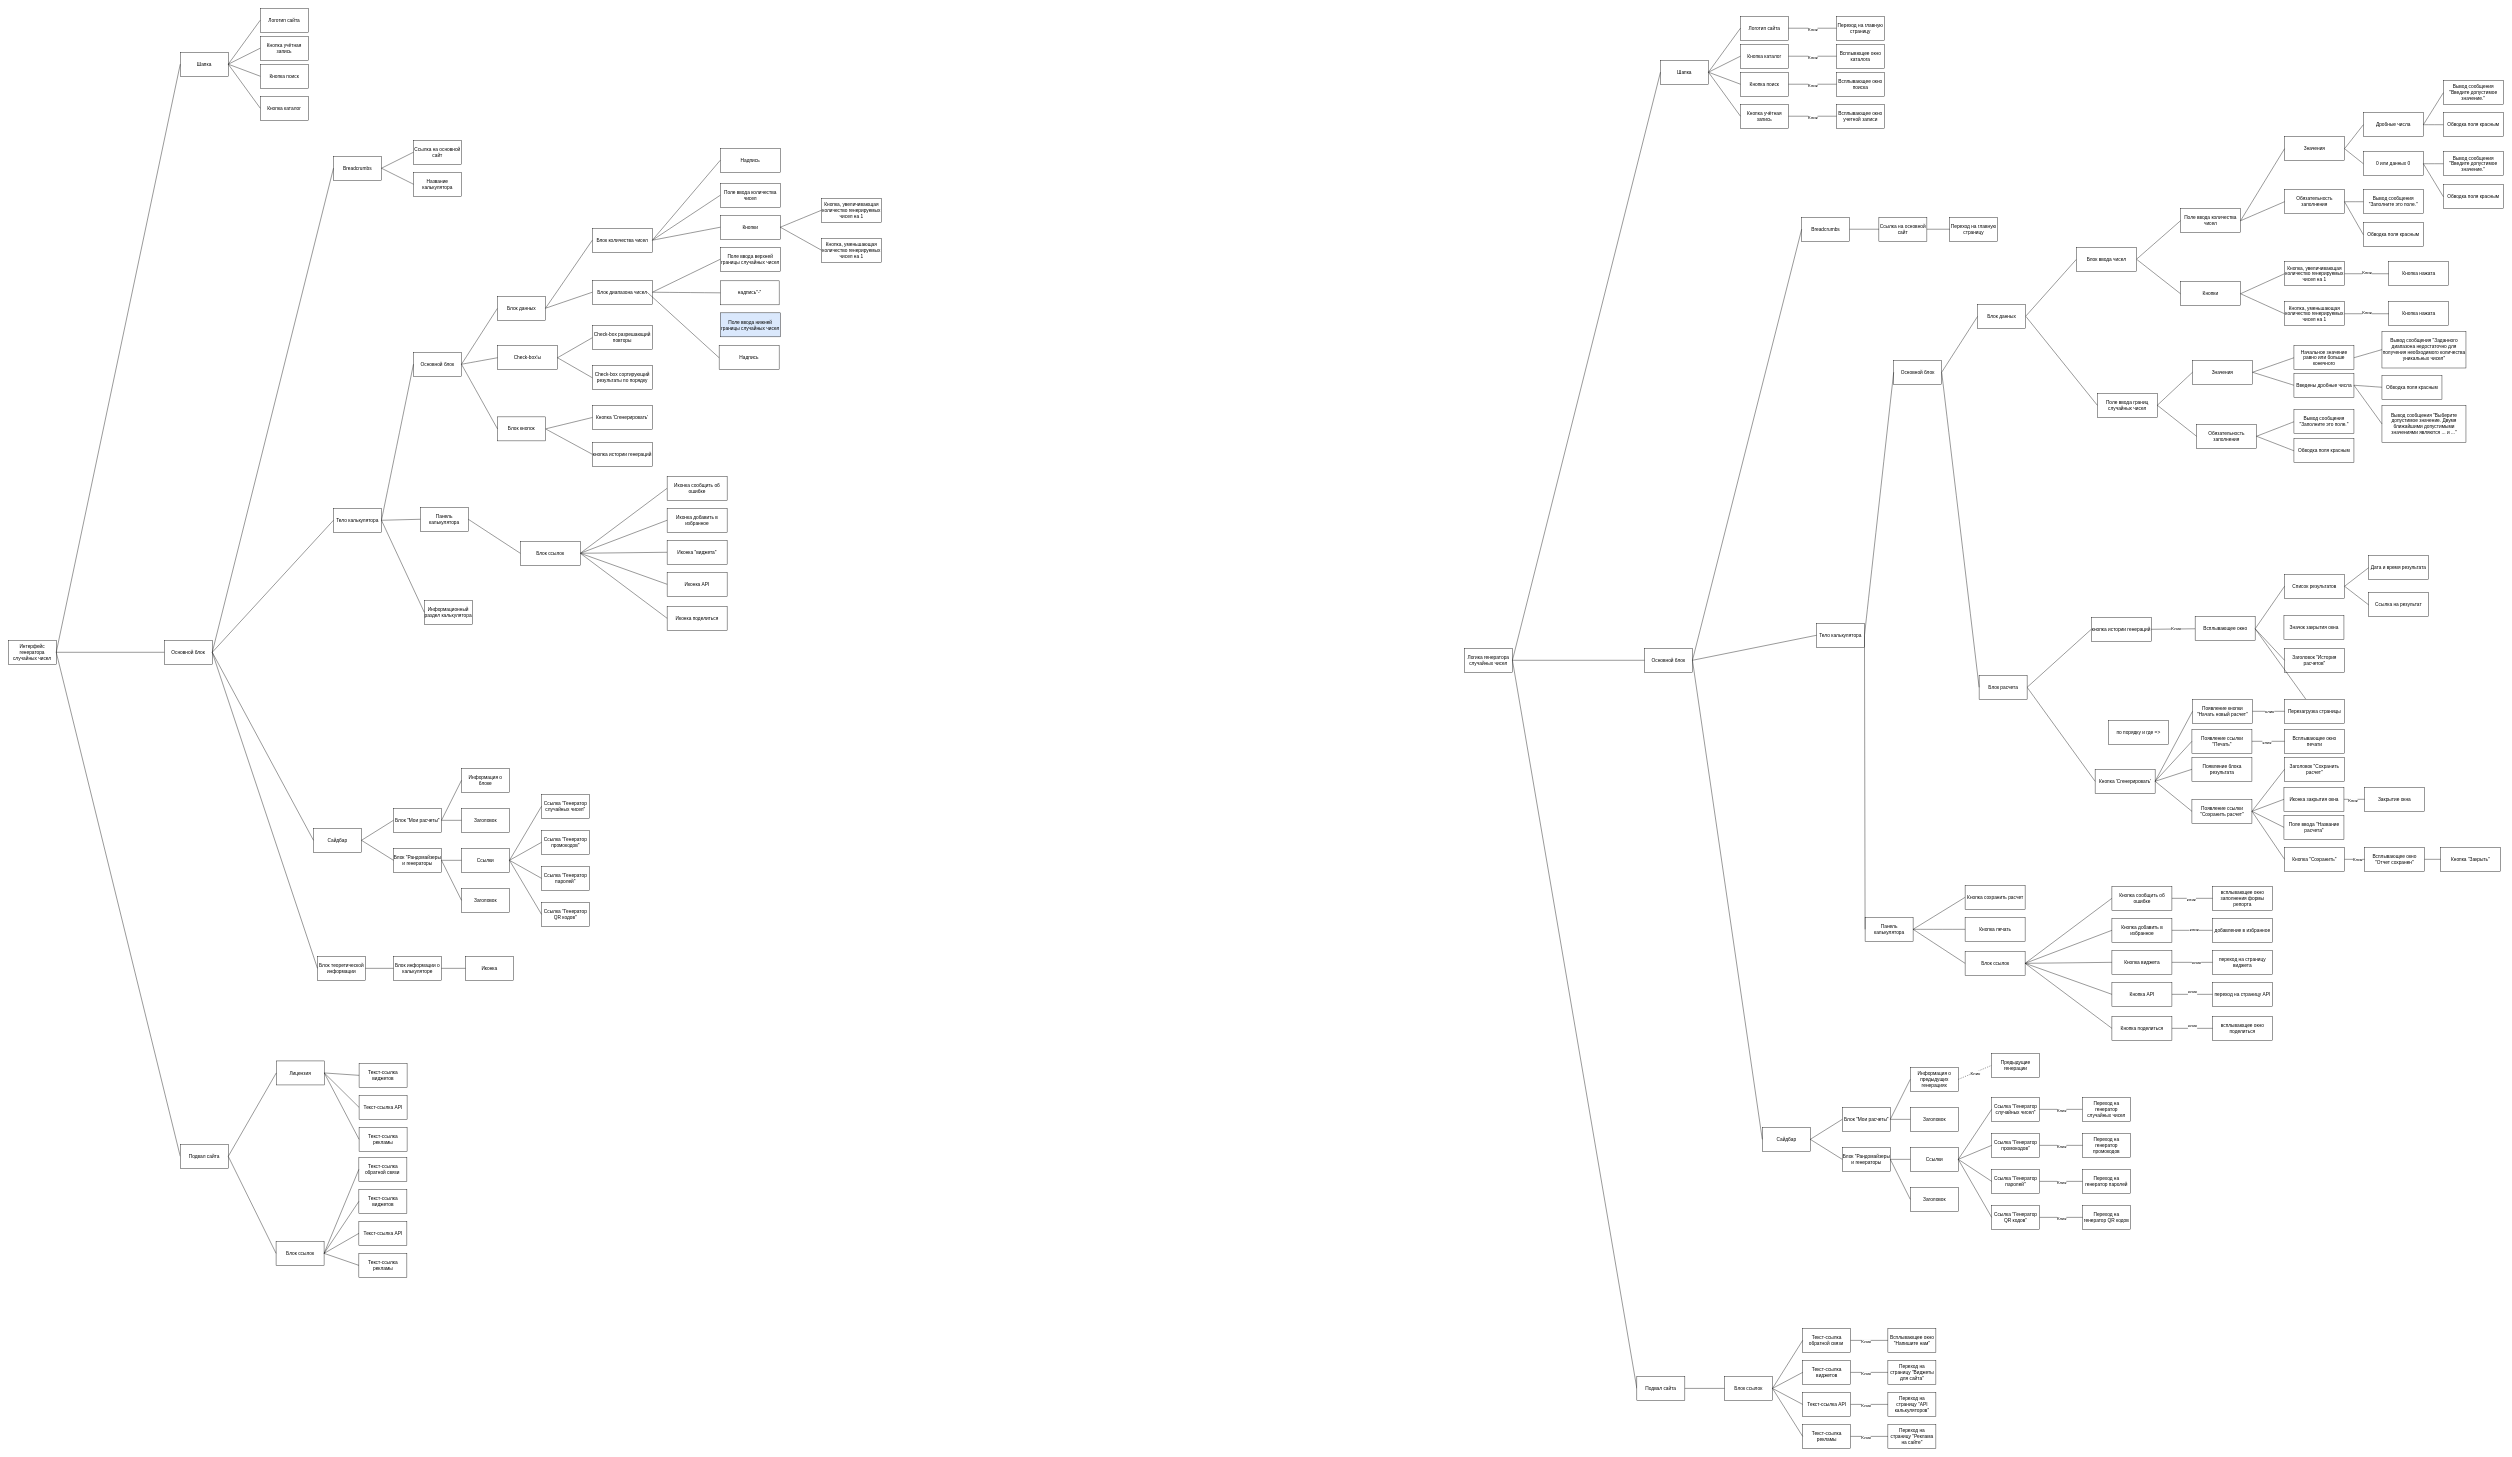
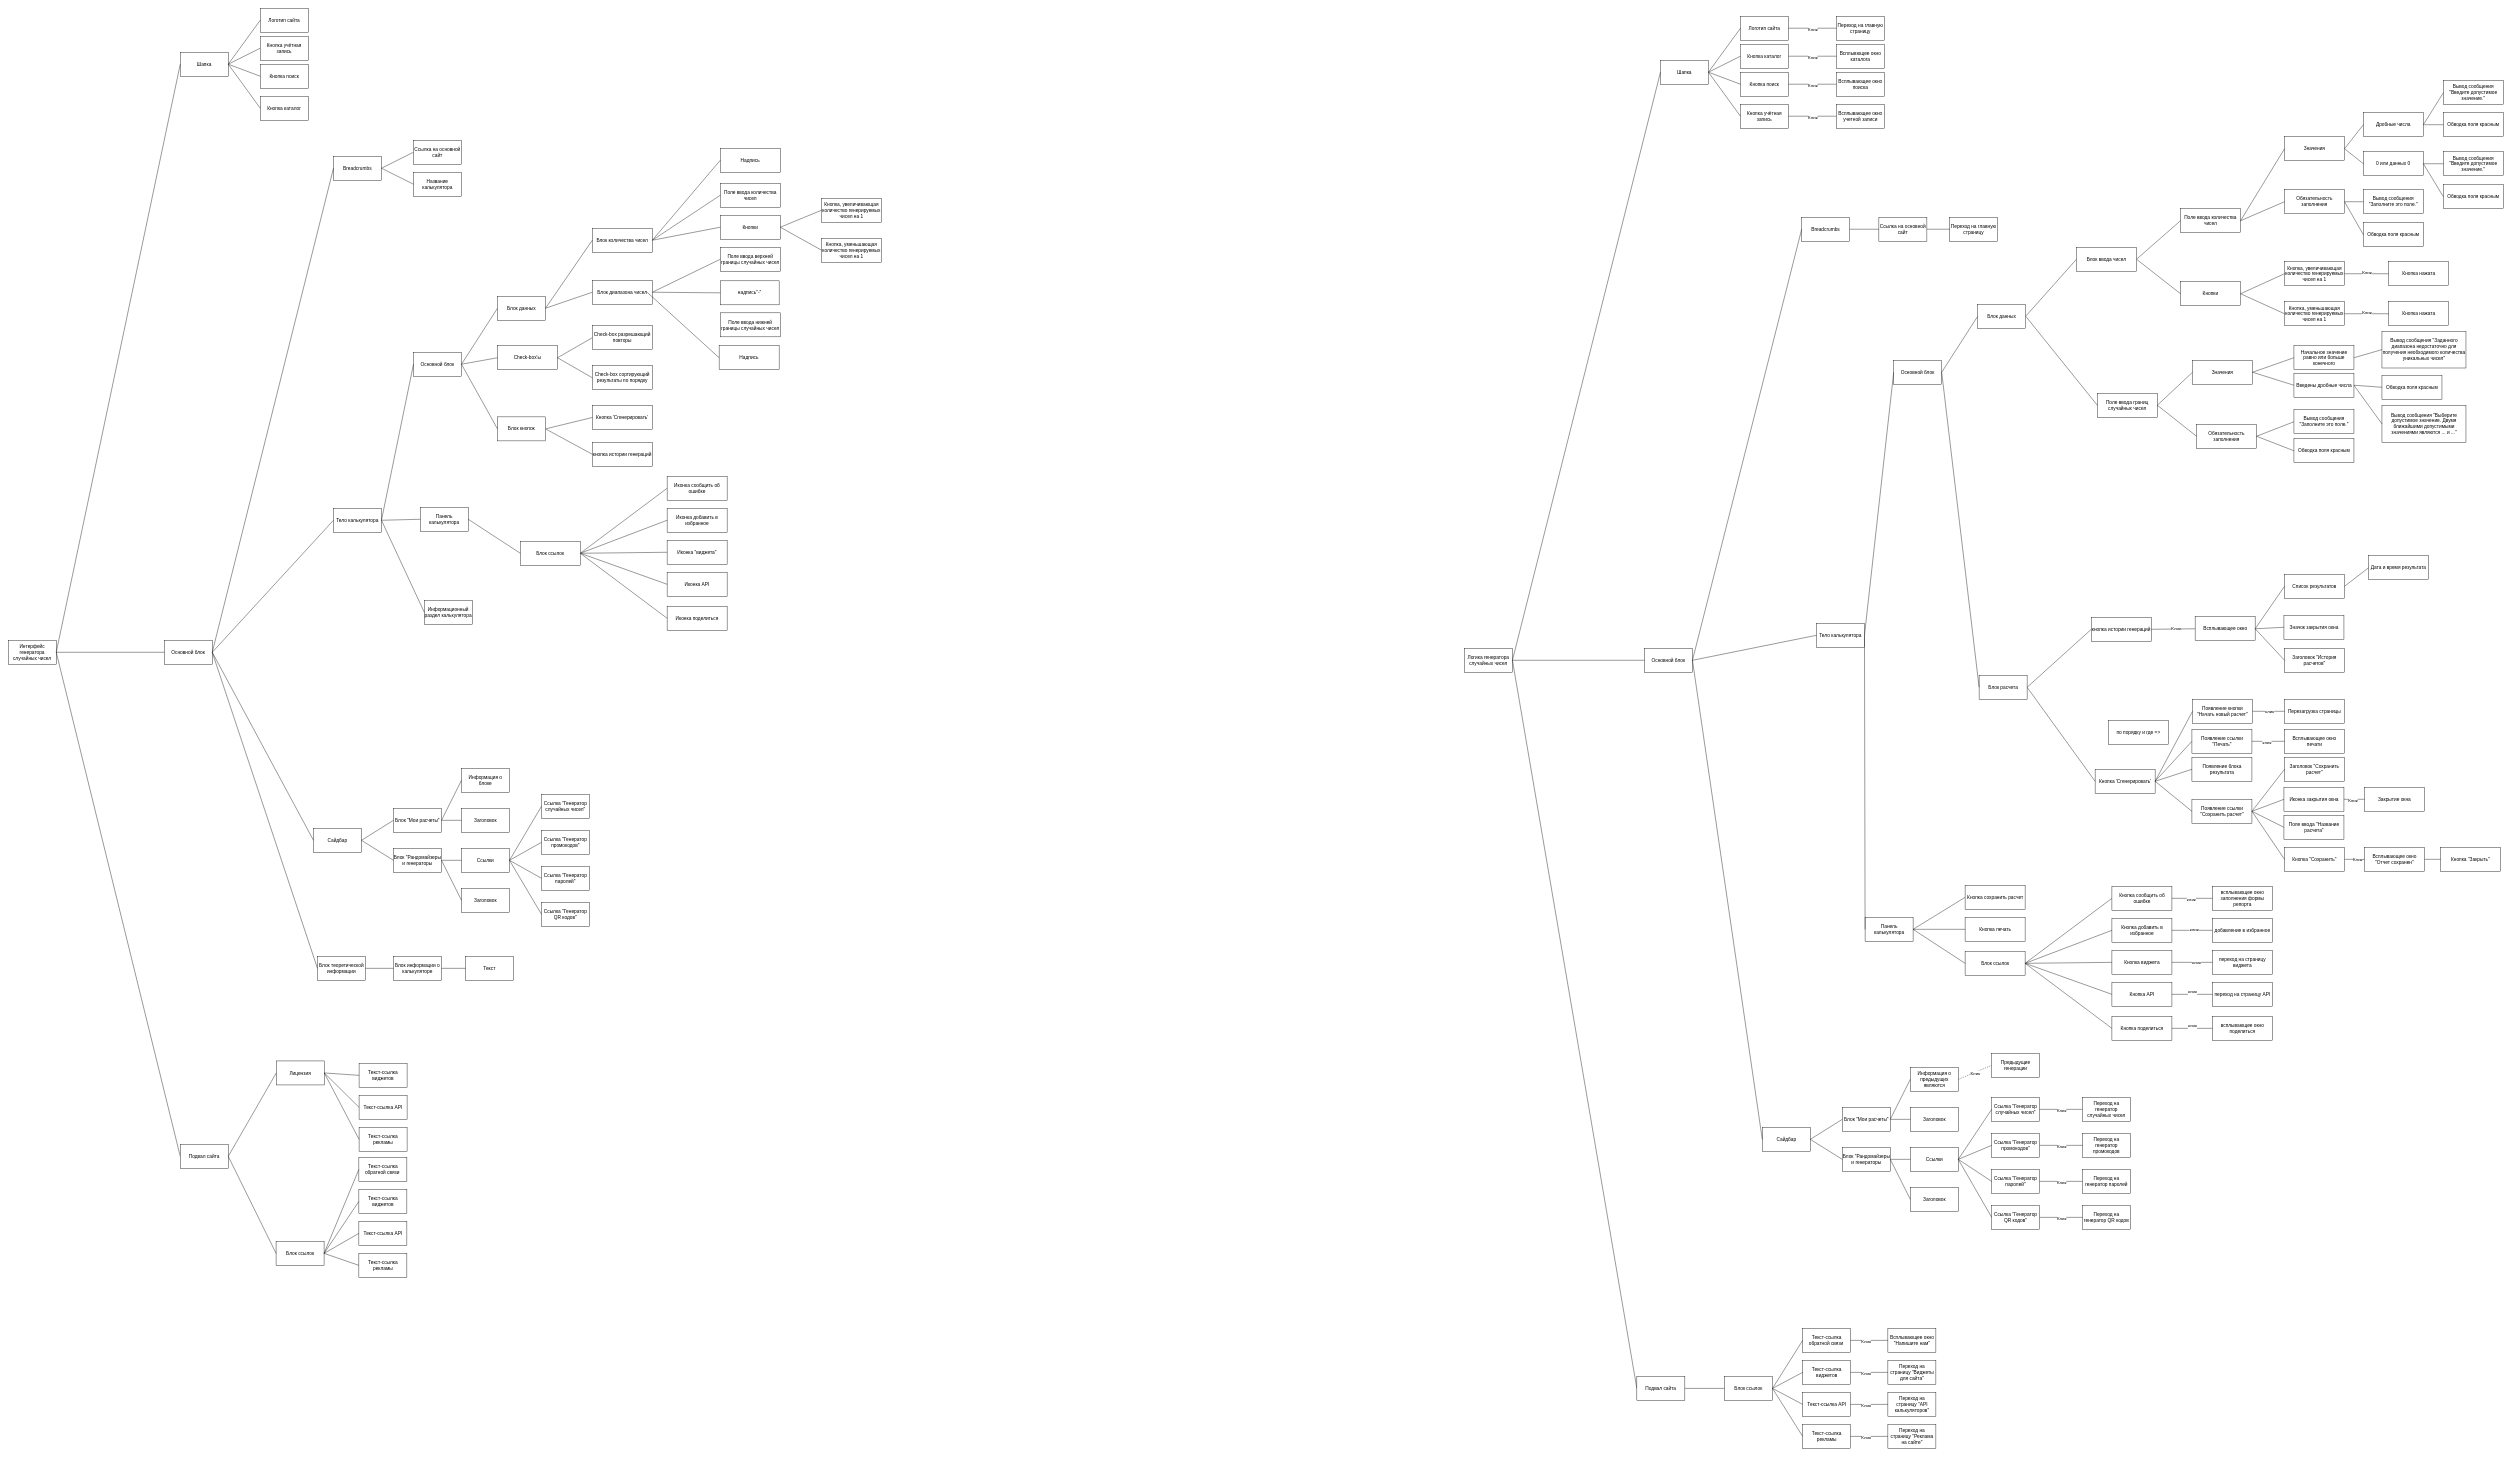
(750, 325) -> (750, 325)
(2358, 597) -> none
(2398, 605) -> none
(2283, 668) -> (2271, 628)
(489, 968) -> (489, 968)
(1934, 1079) -> (1934, 1079)
